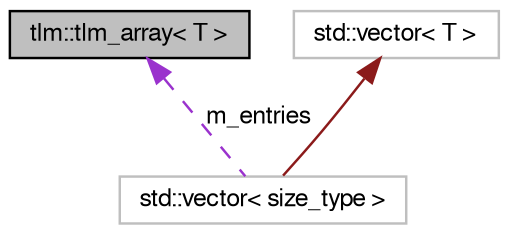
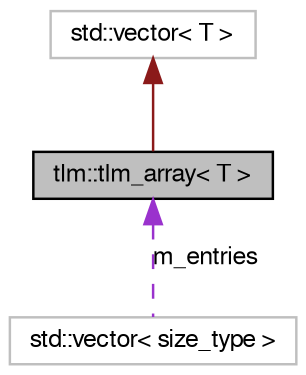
(325, 128) -> (153, 118)
